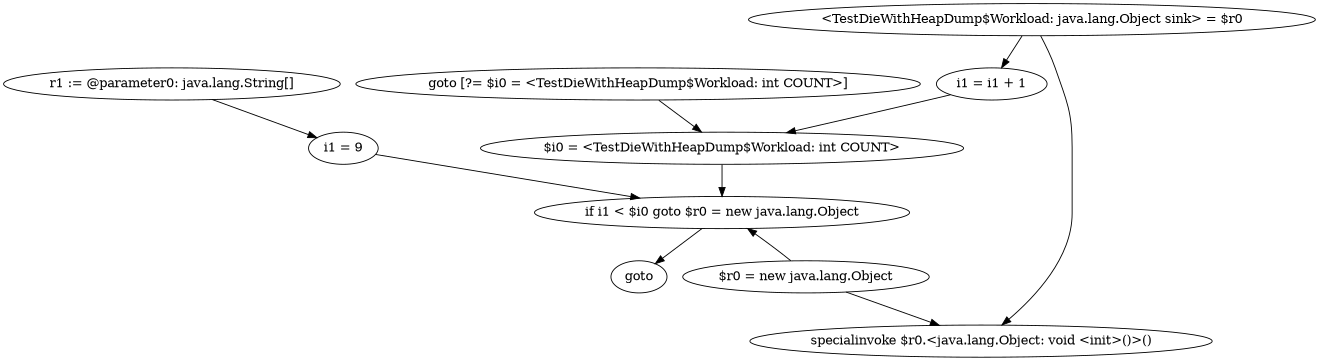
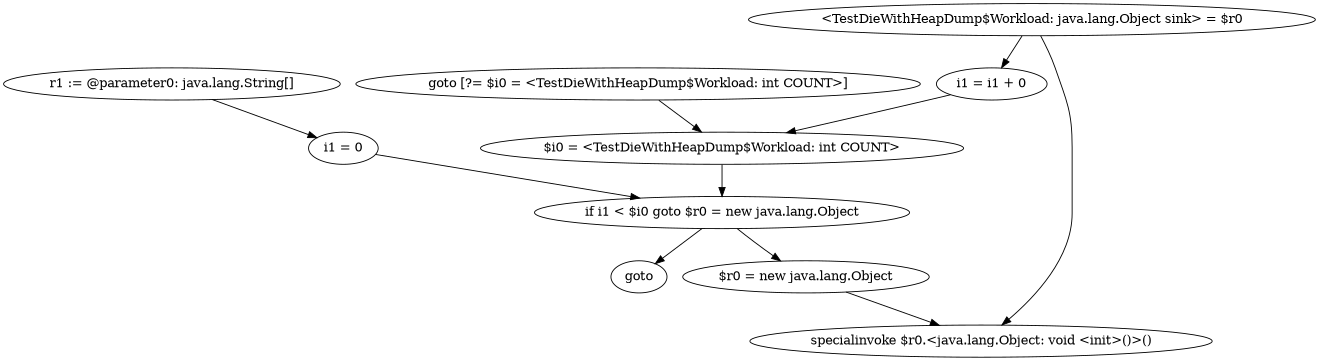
(992, 84) -> (992, 84)
(343, 148) -> (343, 148)
(773, 247) -> (755, 242)
